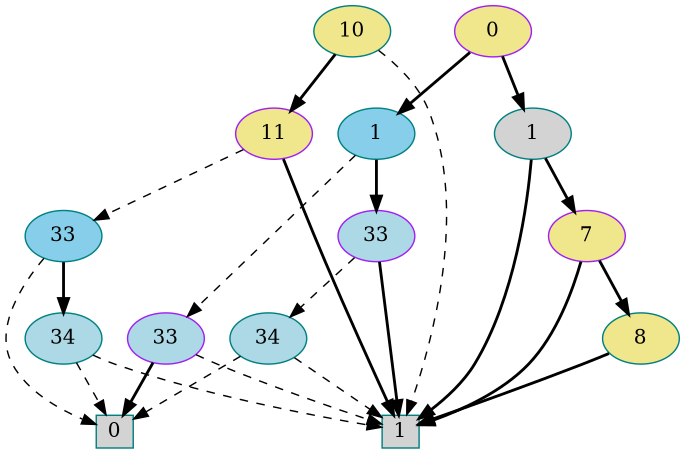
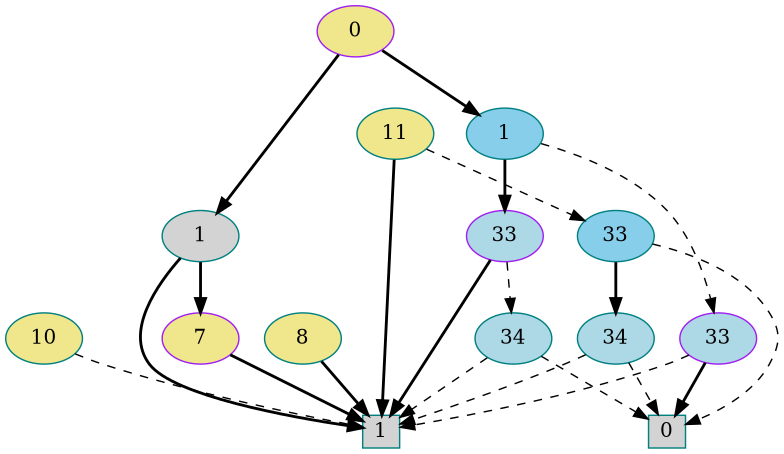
(318, 77) -> none
(274, 134) -> (395, 134)
(610, 281) -> none
